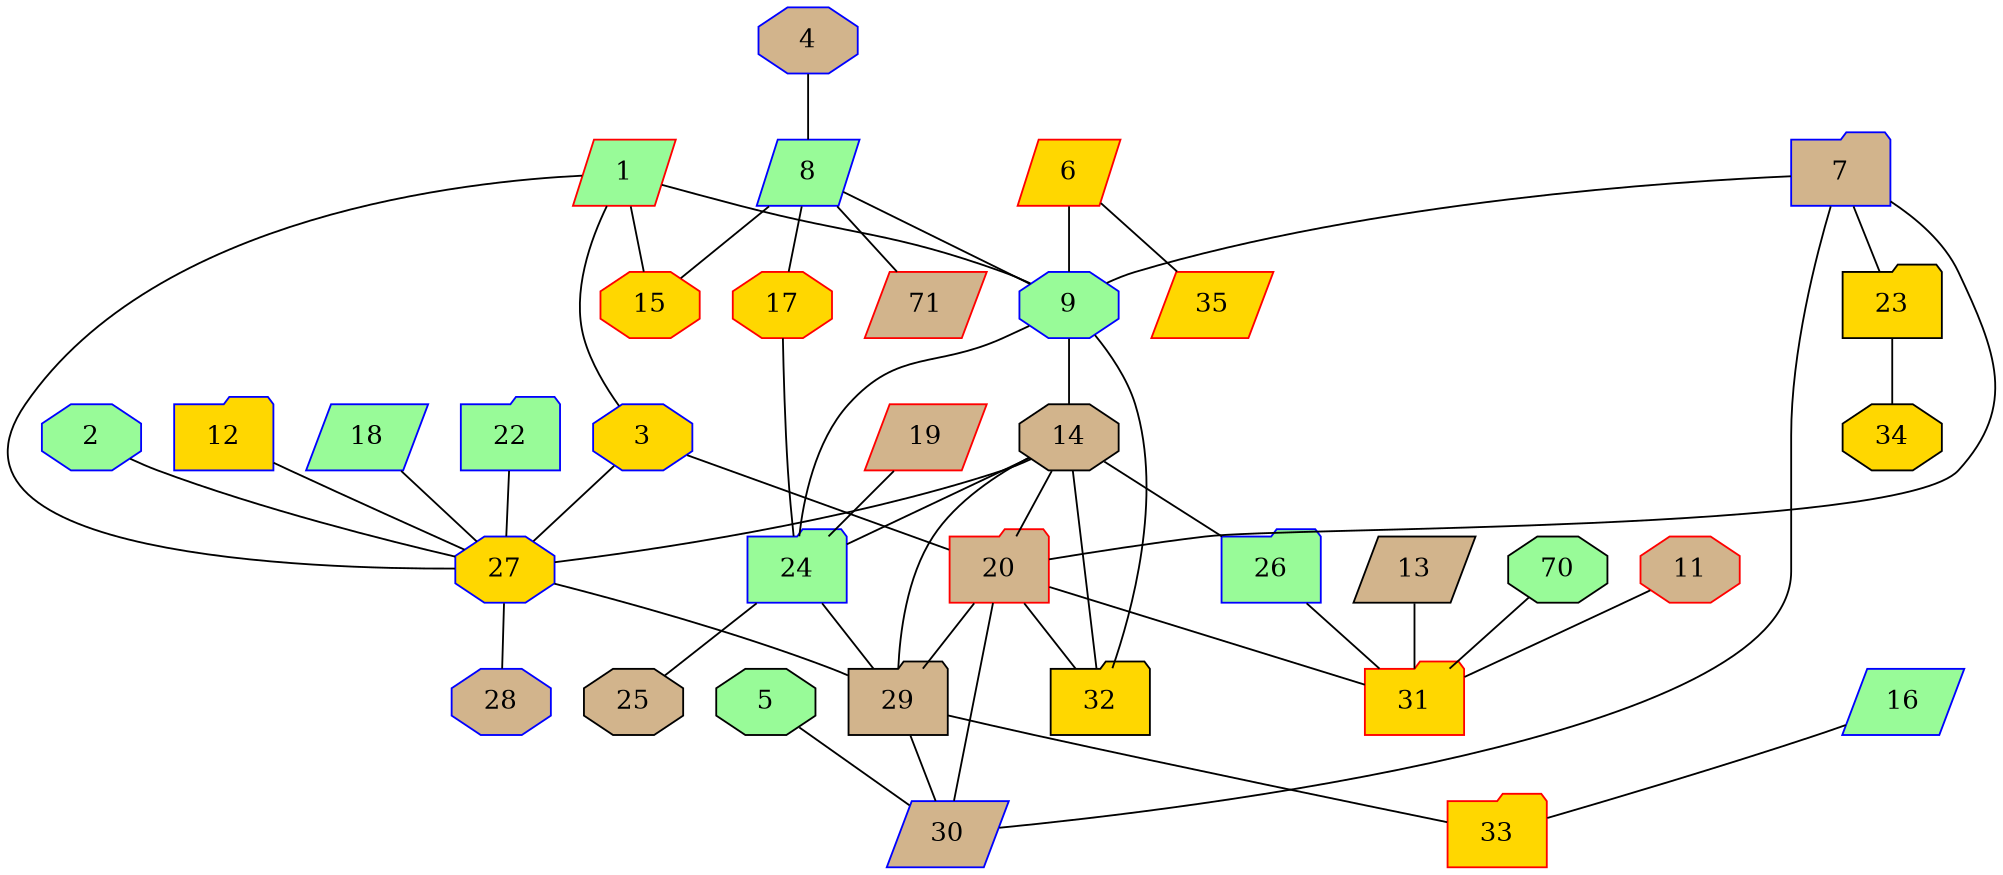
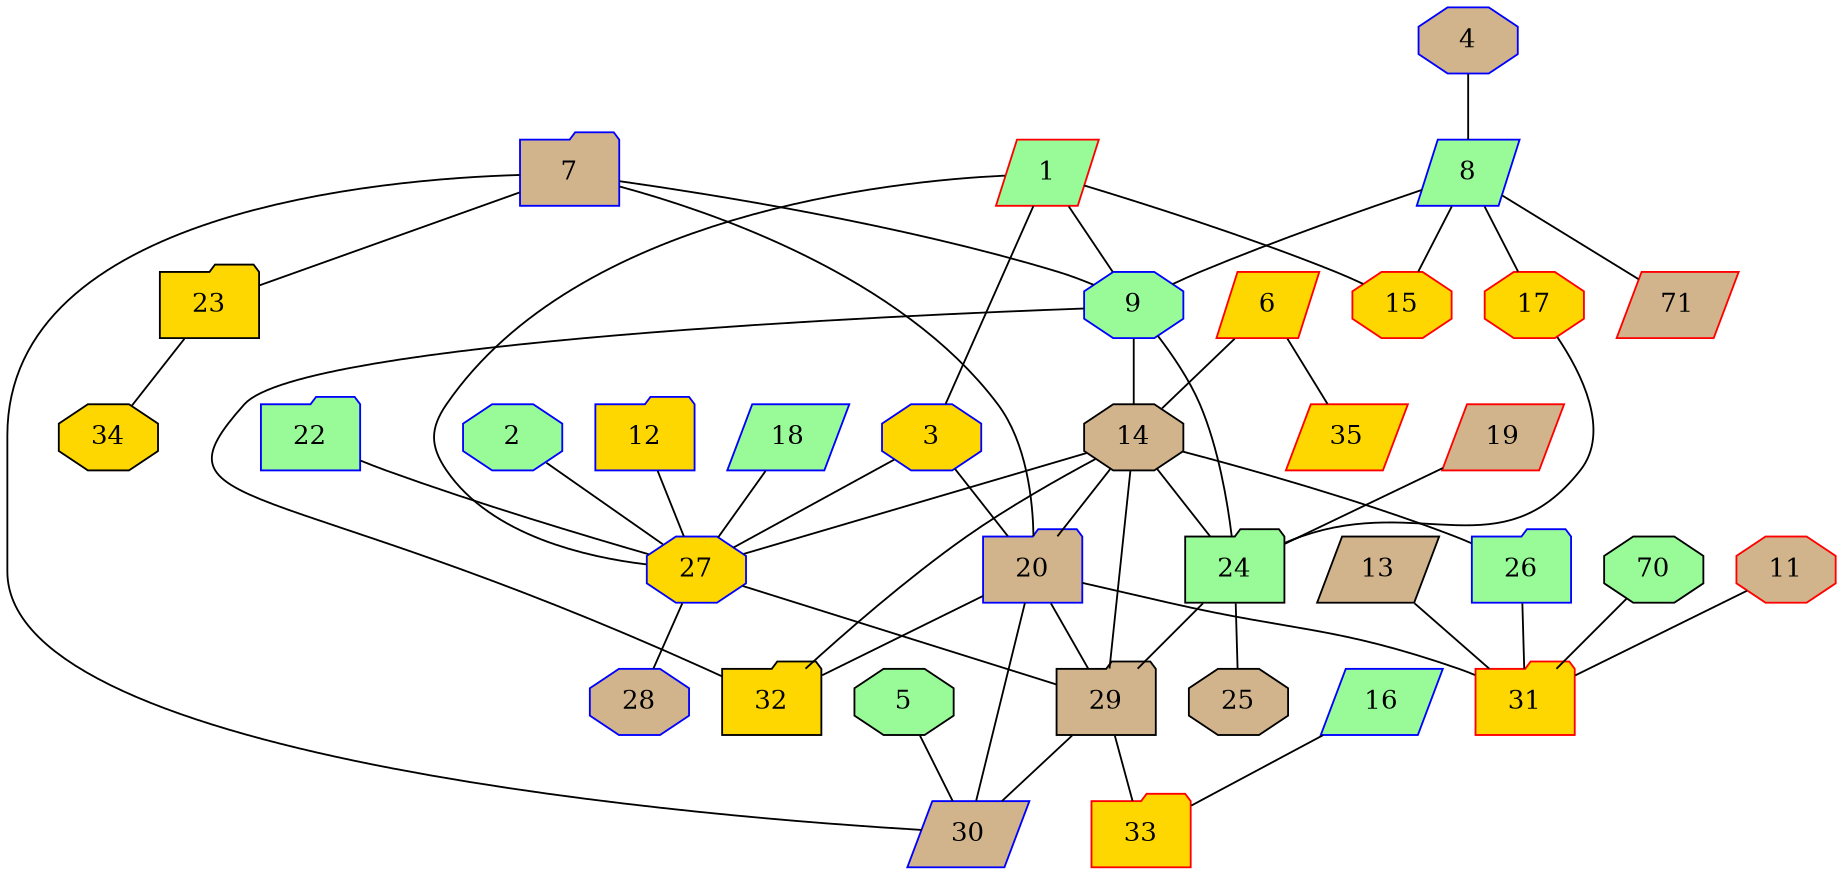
(1069, 239) -> (1198, 374)
(797, 570) -> (1235, 570)
(999, 570) -> (1033, 570)
